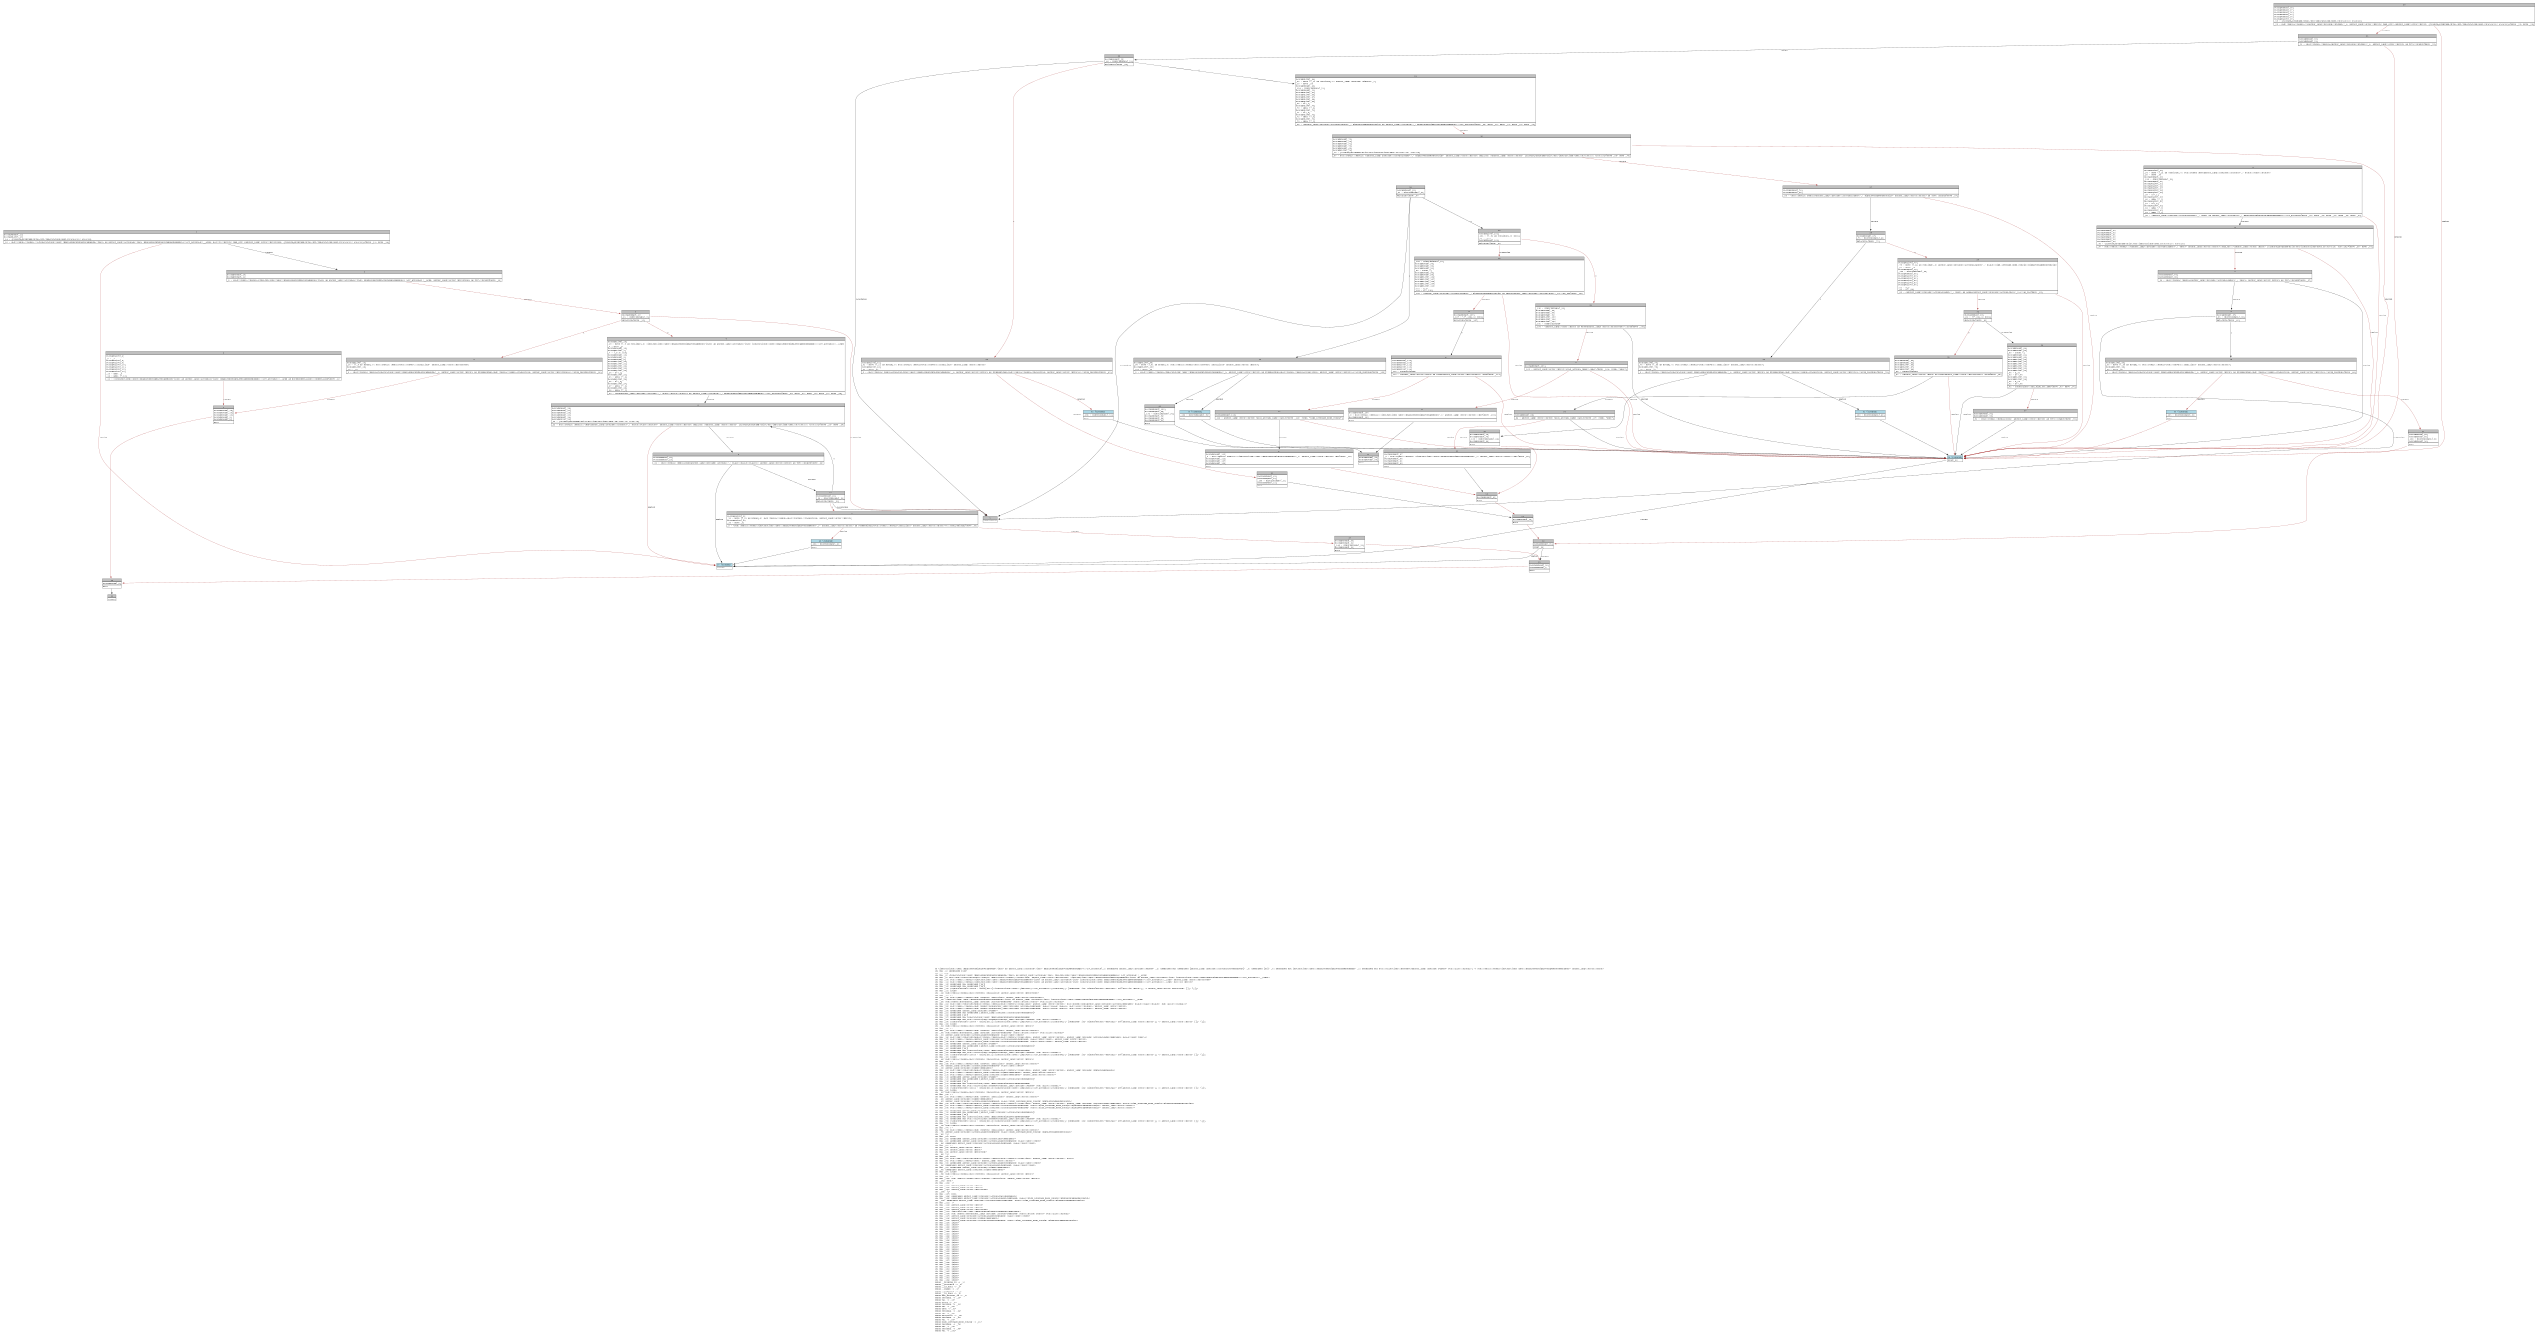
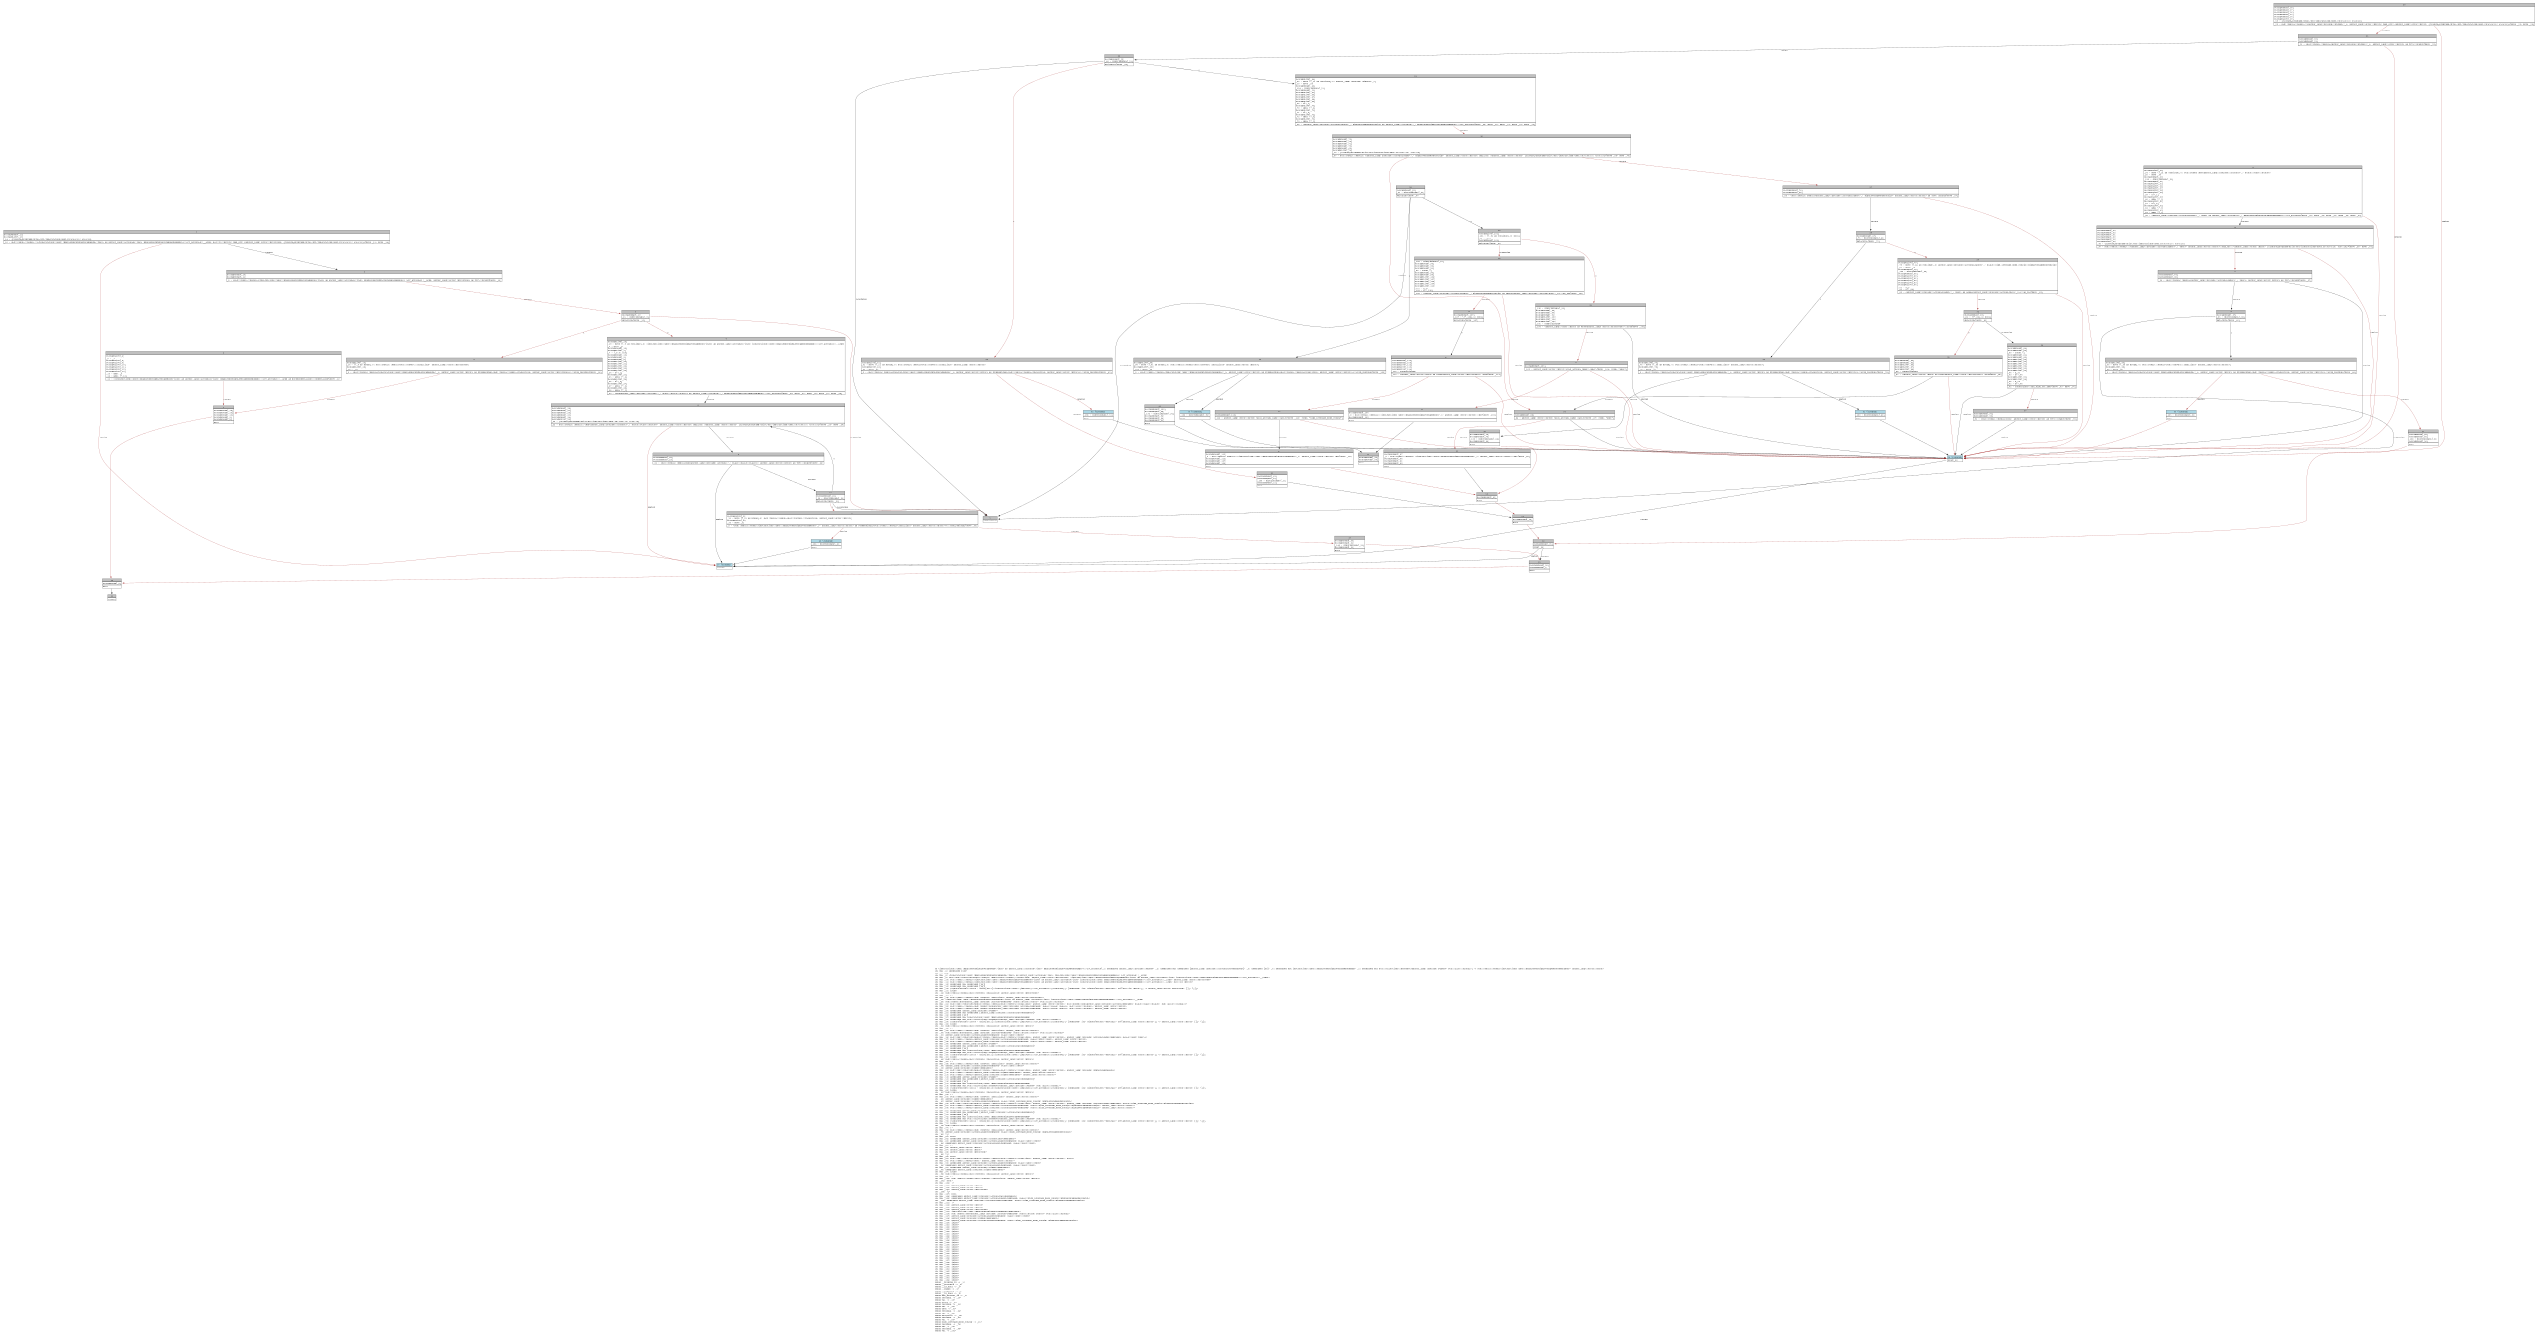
(2343, 161) -> (1431, 298)
